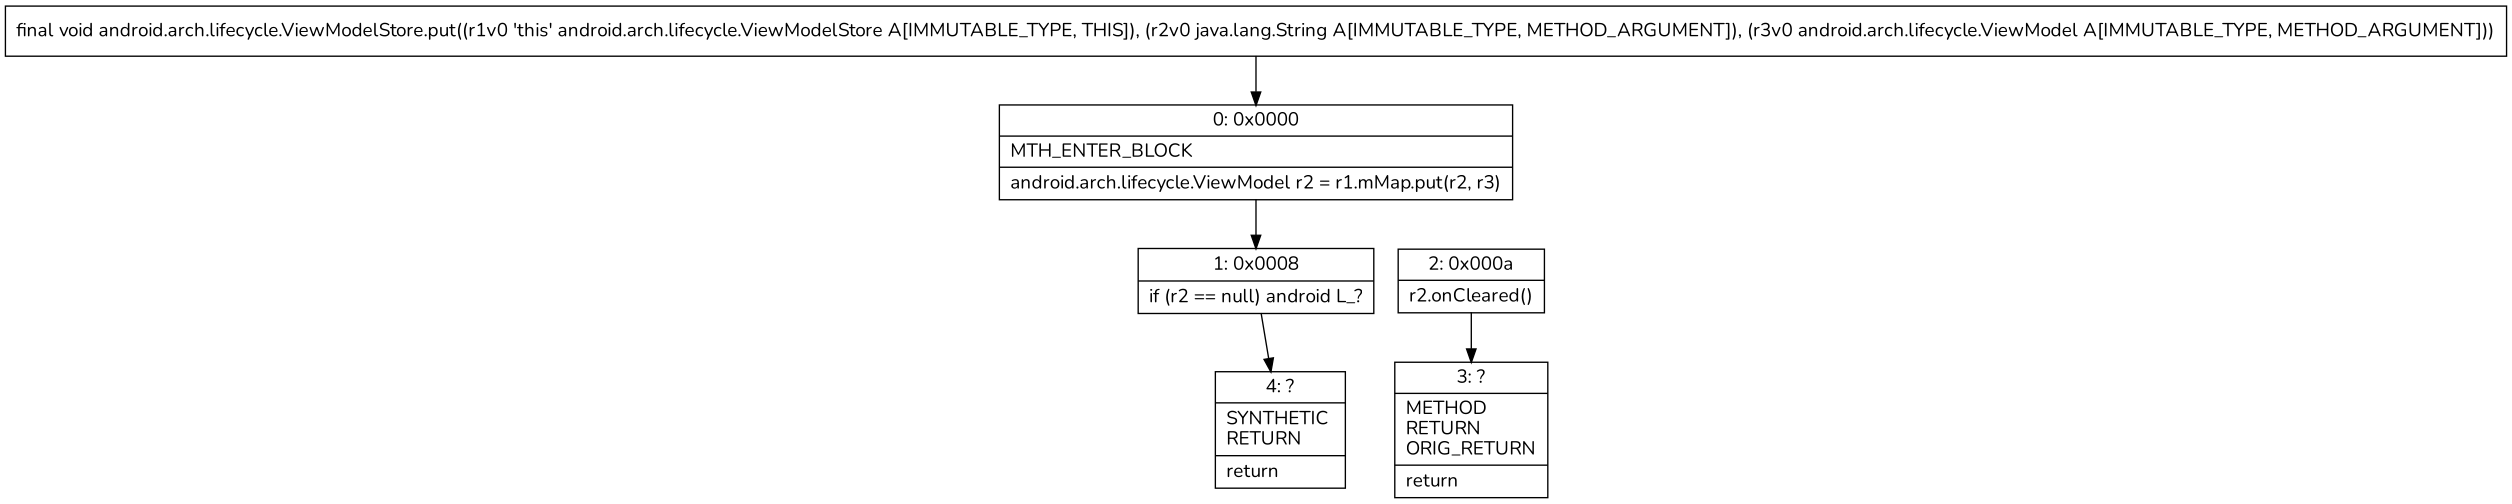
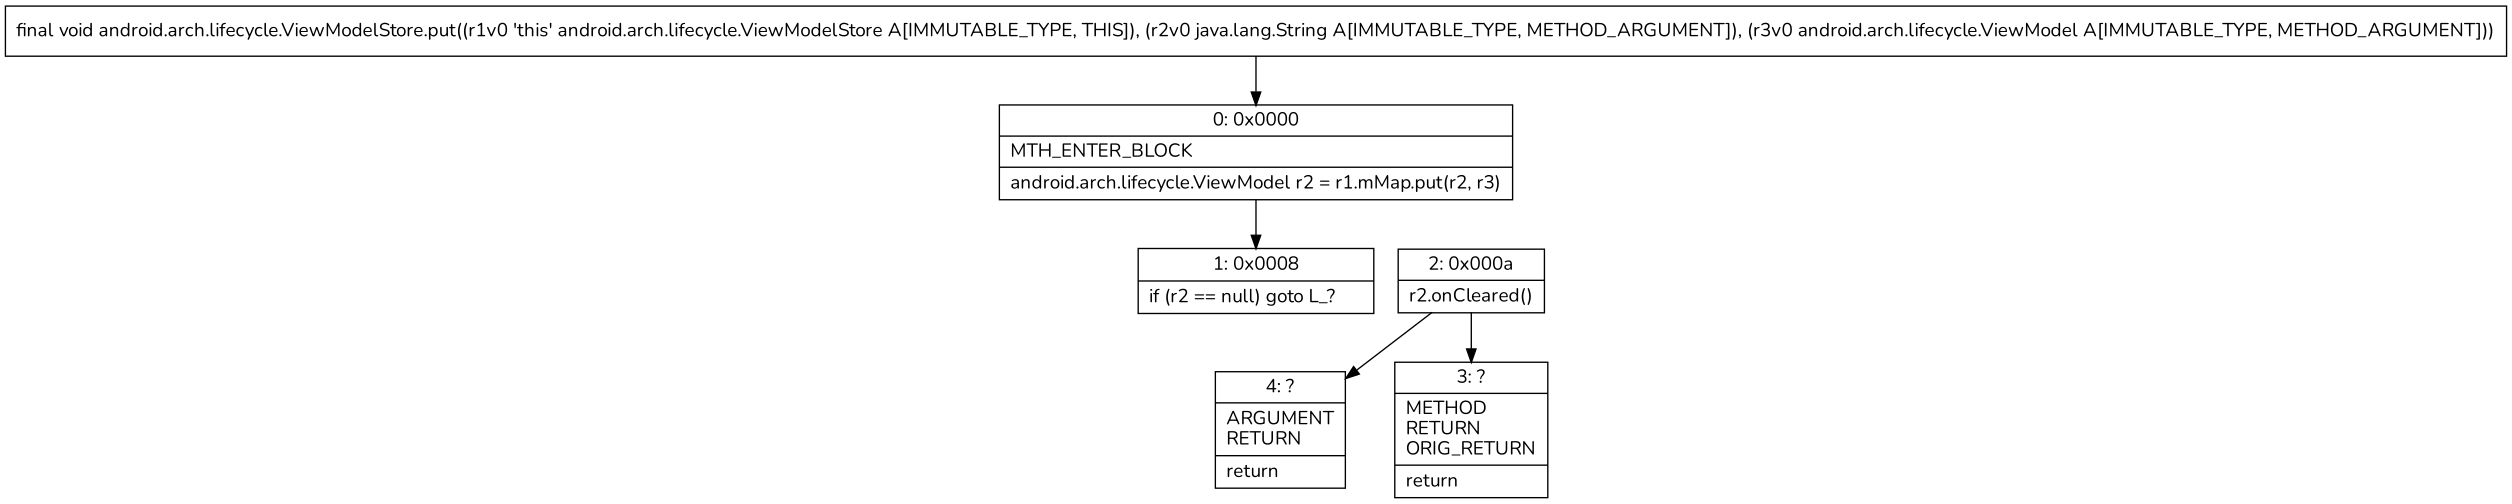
(1256, 297) -> (1242, 297)
(1265, 336) -> (1394, 341)
(1278, 418) -> (1280, 418)
